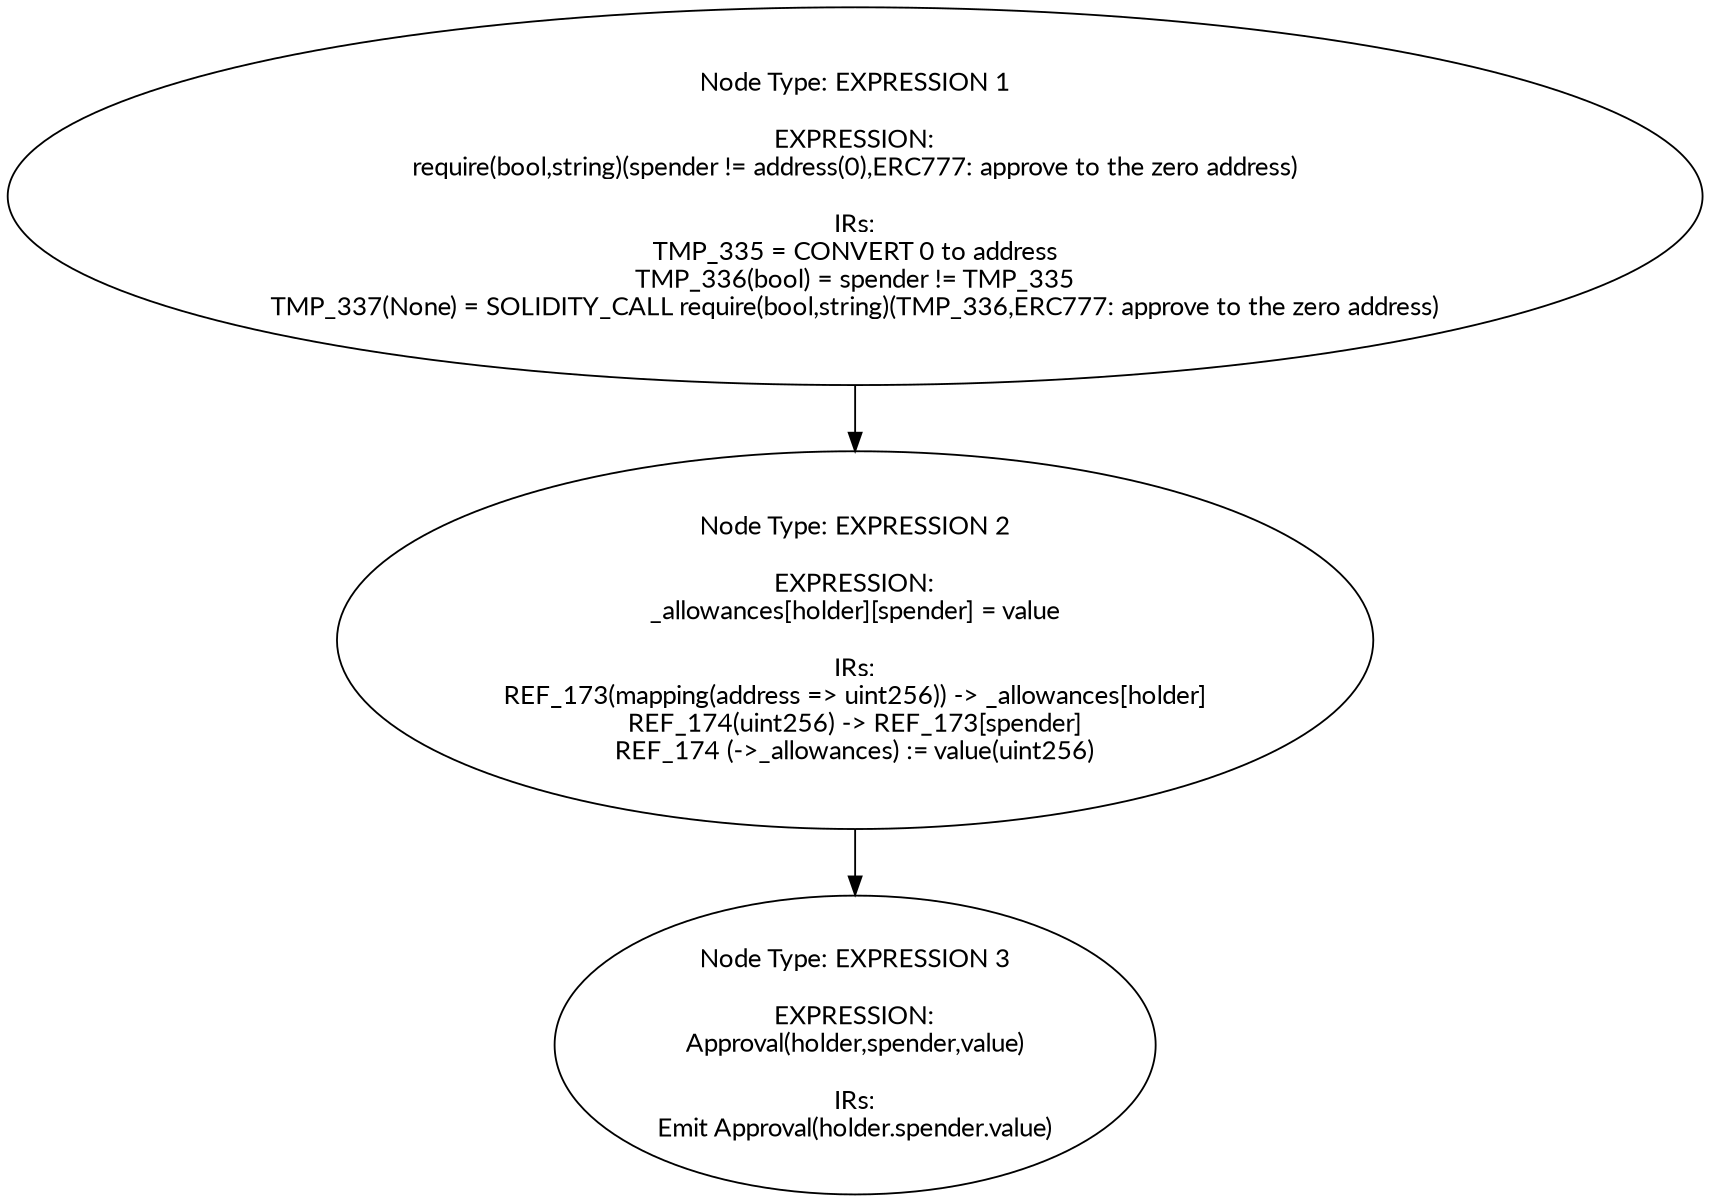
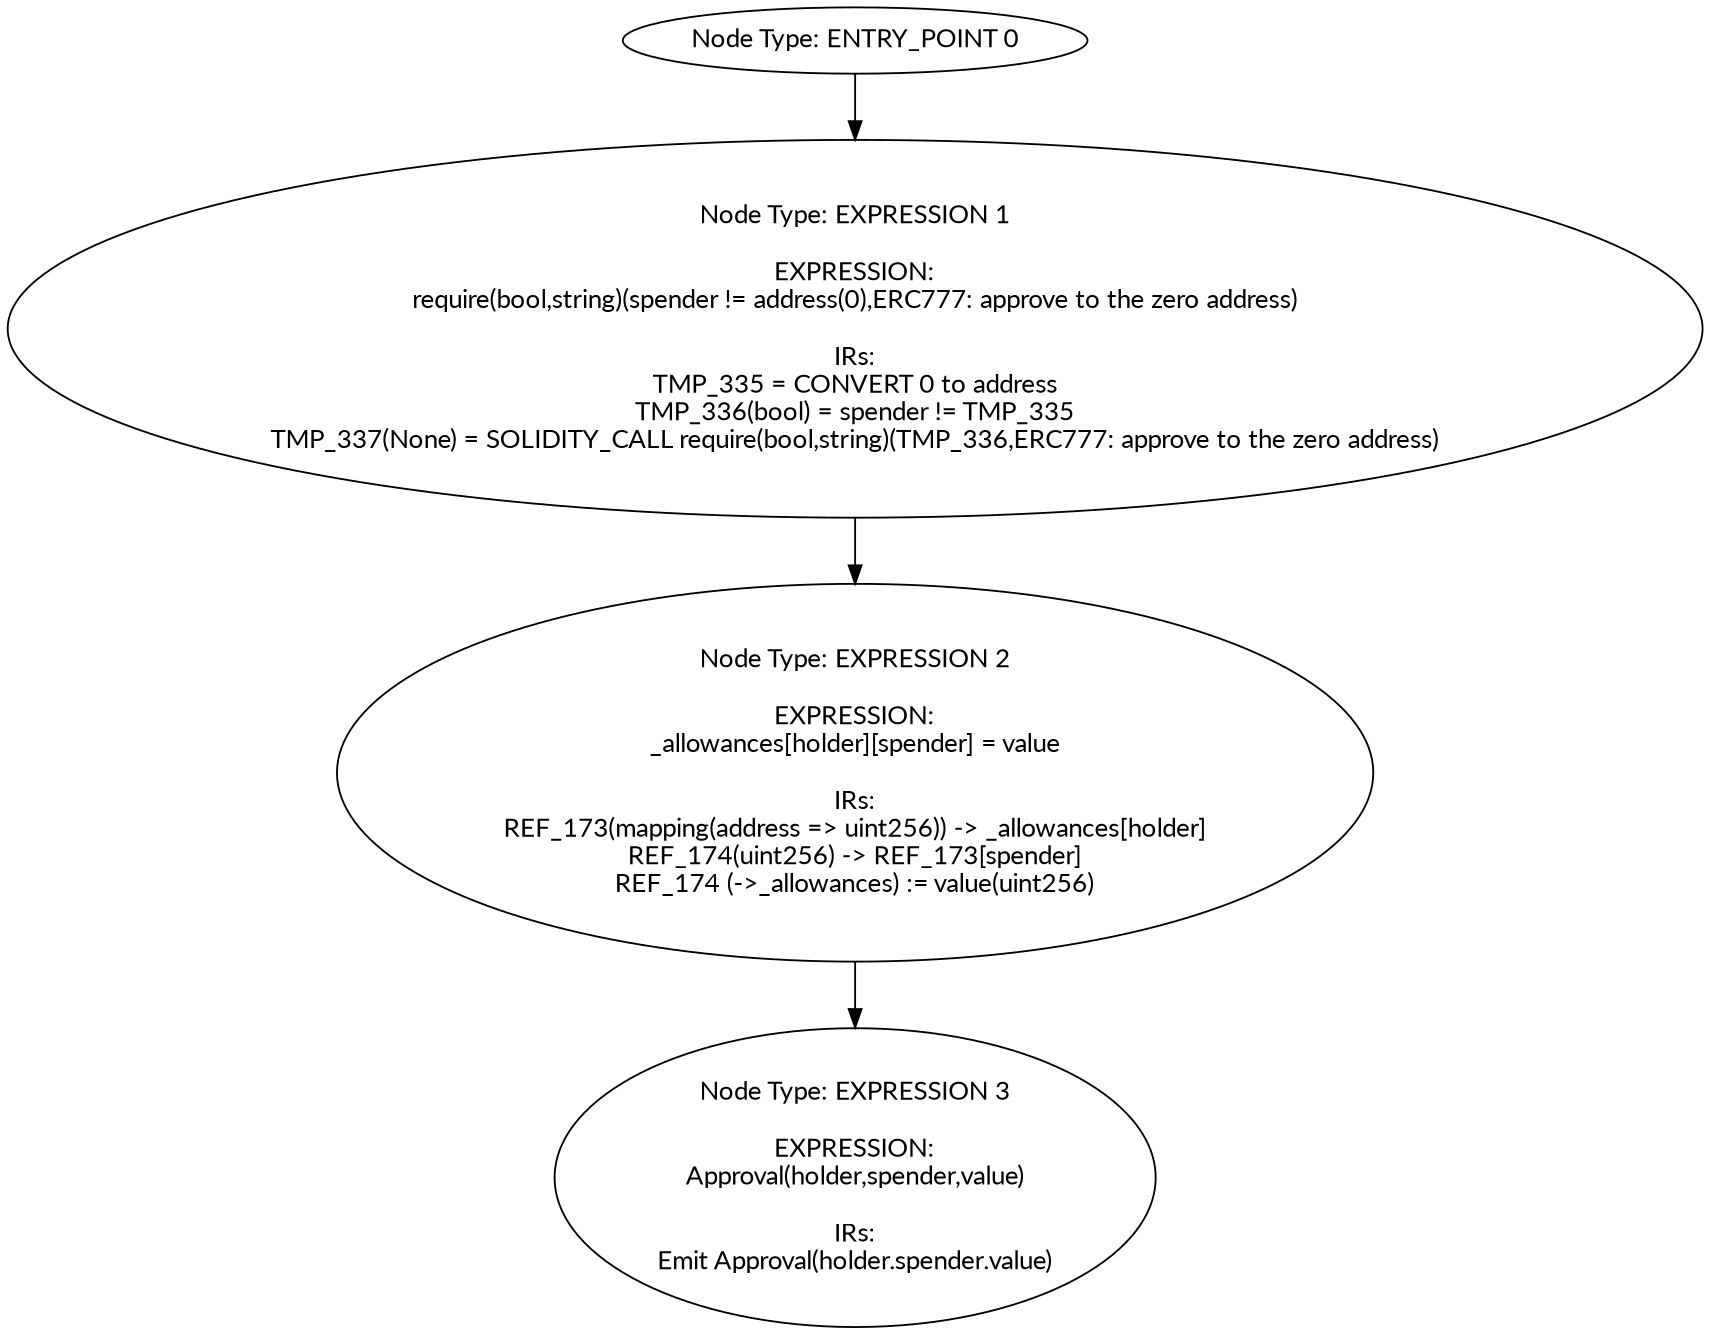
none -> (855, 41)
